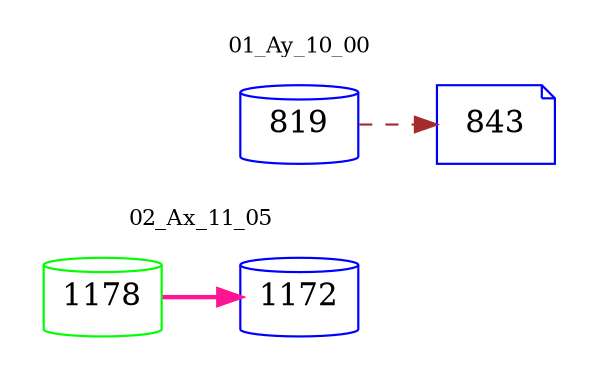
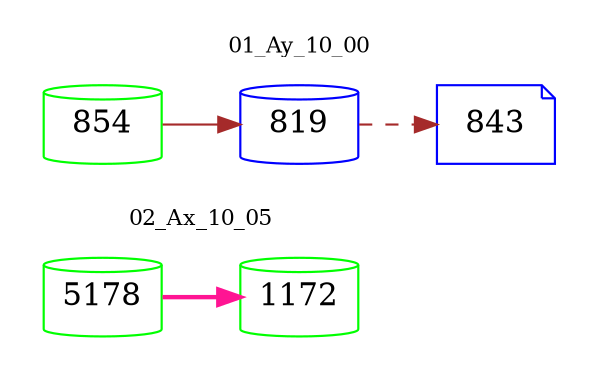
none -> (103, 125)
(201, 220) -> (201, 220)
(103, 297) -> (103, 297)
(299, 297) -> (299, 297)
